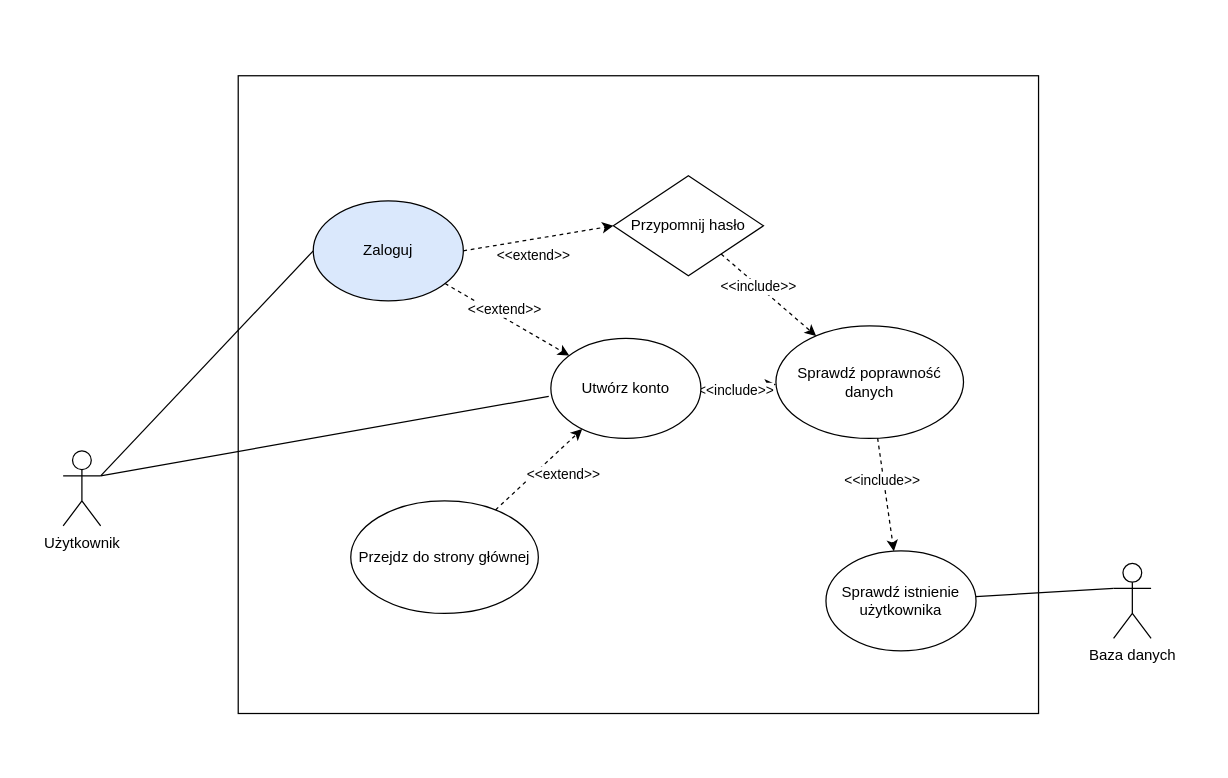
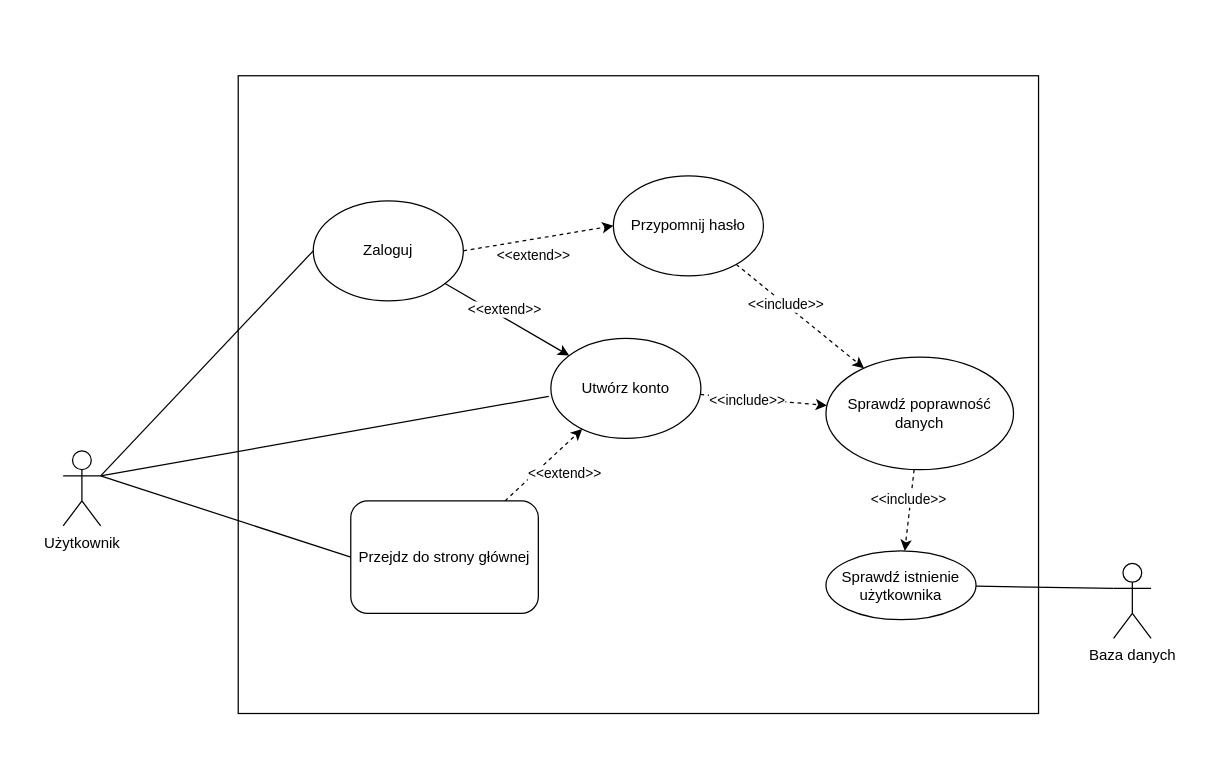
(688, 226) -> (688, 226)
(388, 251) -> (388, 251)
(533, 335) -> (533, 335)
(869, 382) -> (919, 413)
none -> (227, 517)
(444, 557) -> (444, 557)
(901, 601) -> (901, 585)
